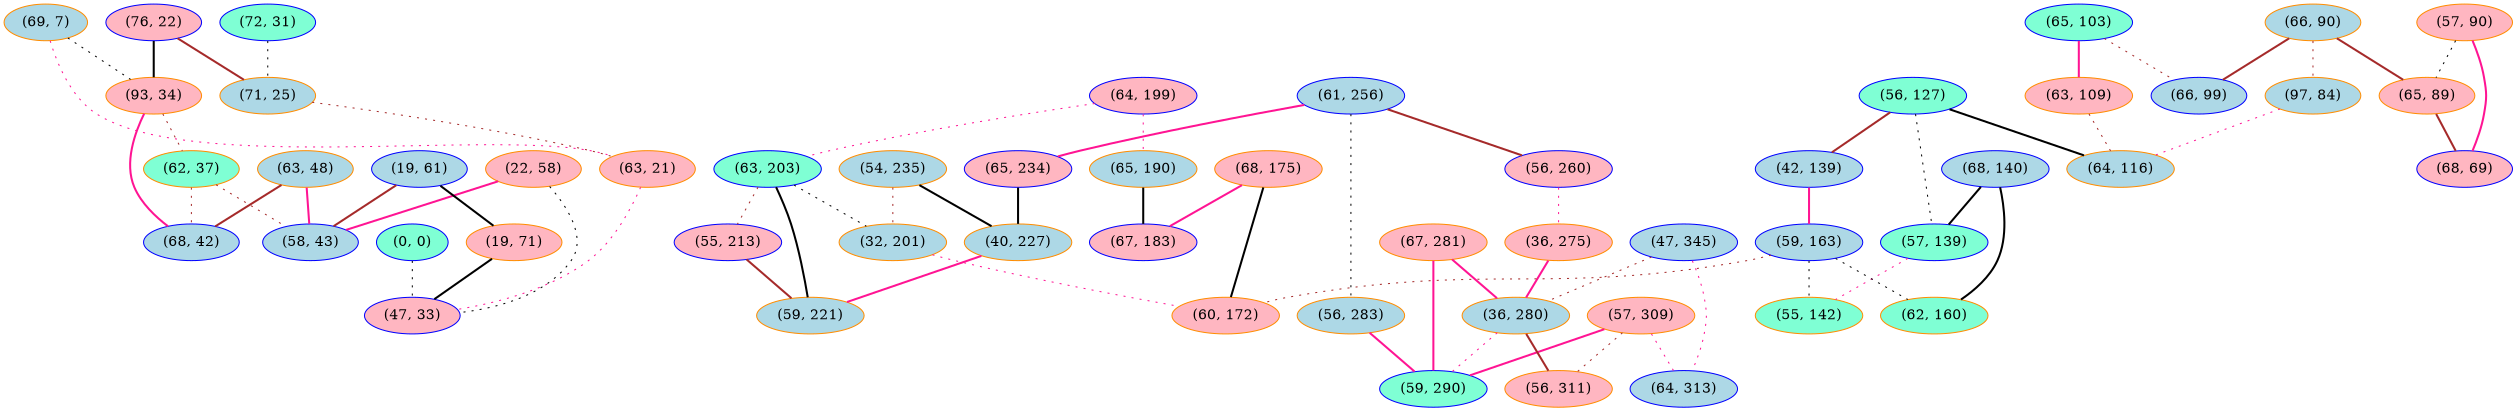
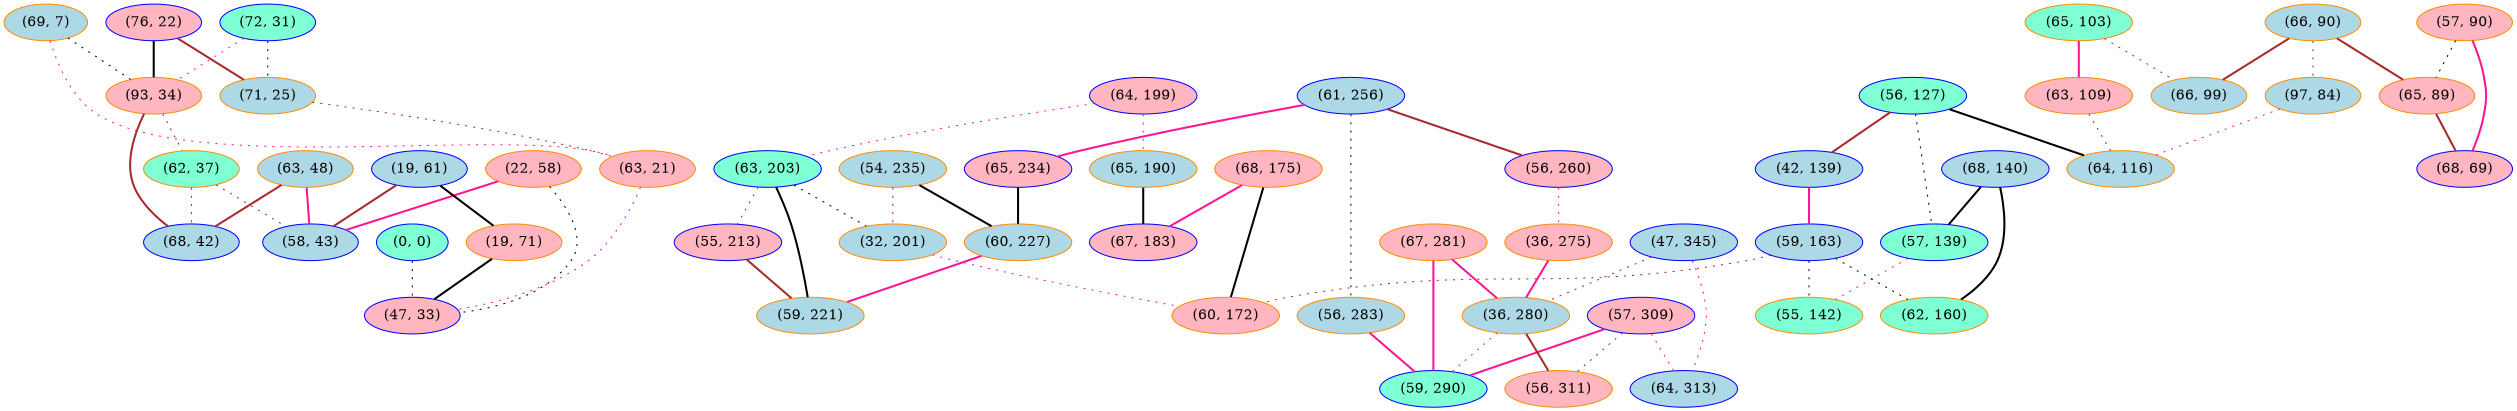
(2079, 22) -> (2079, 22)
none -> (217, 55)
(2199, 96) -> (2199, 96)
(131, 176) -> (131, 176)
(1018, 242) -> (1018, 242)
(1641, 316) -> (1641, 316)
